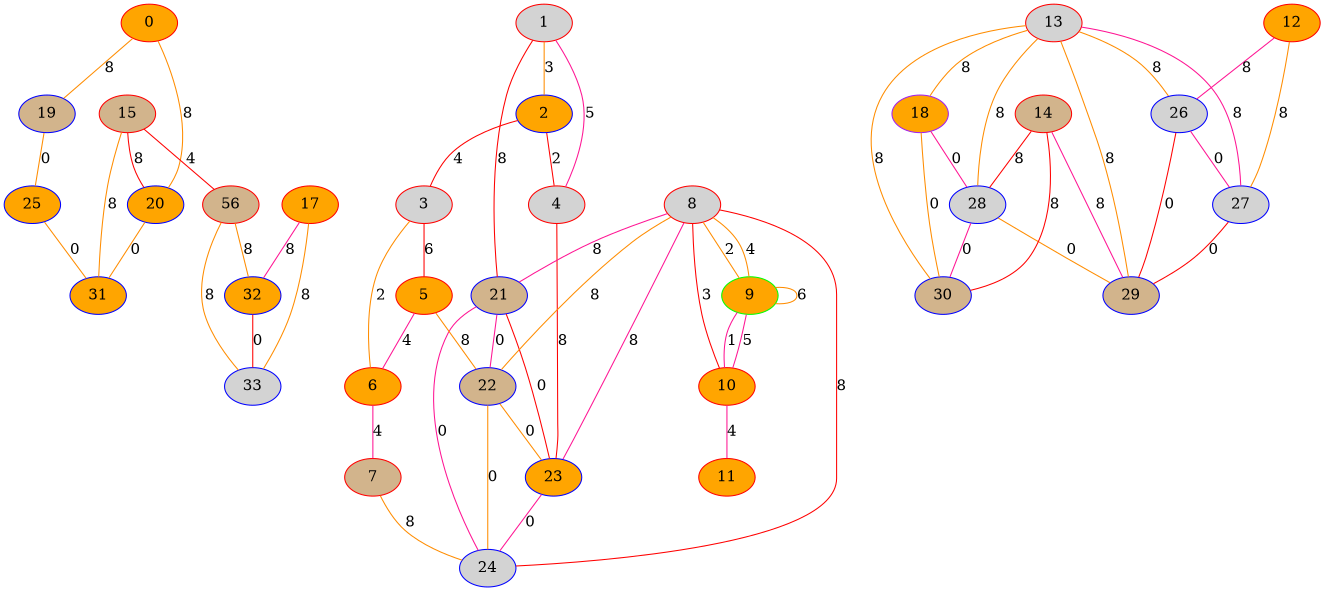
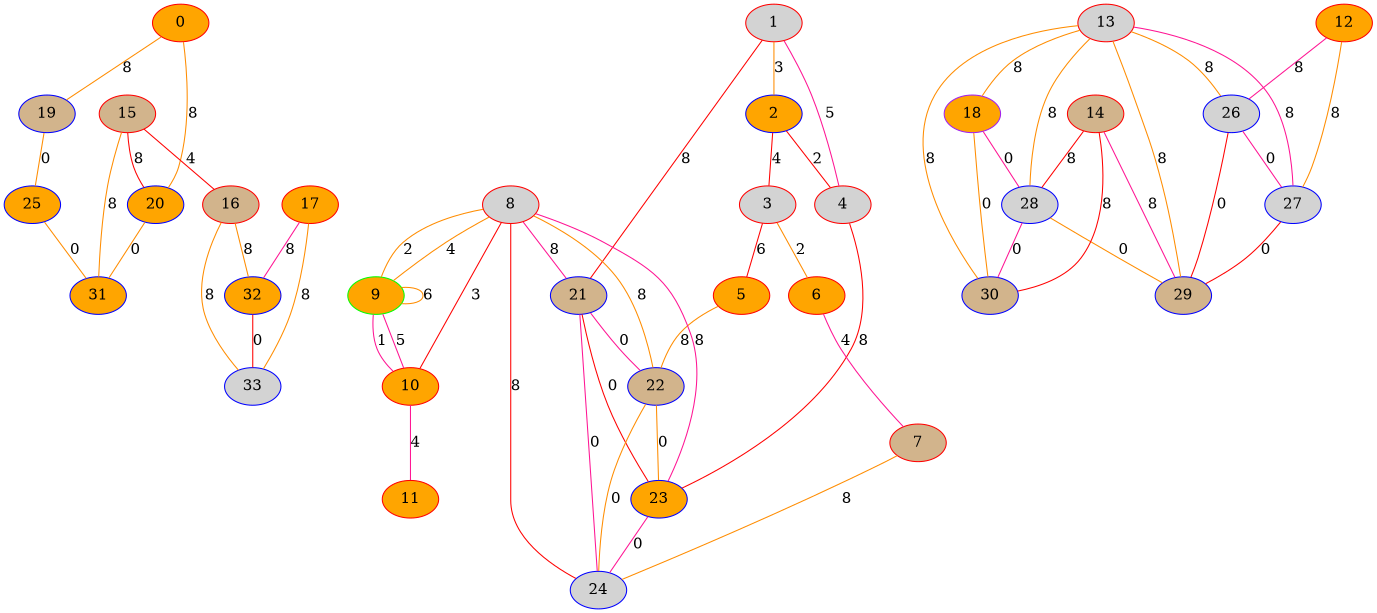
(231, 205) -> (231, 205)
(399, 341) -> none
